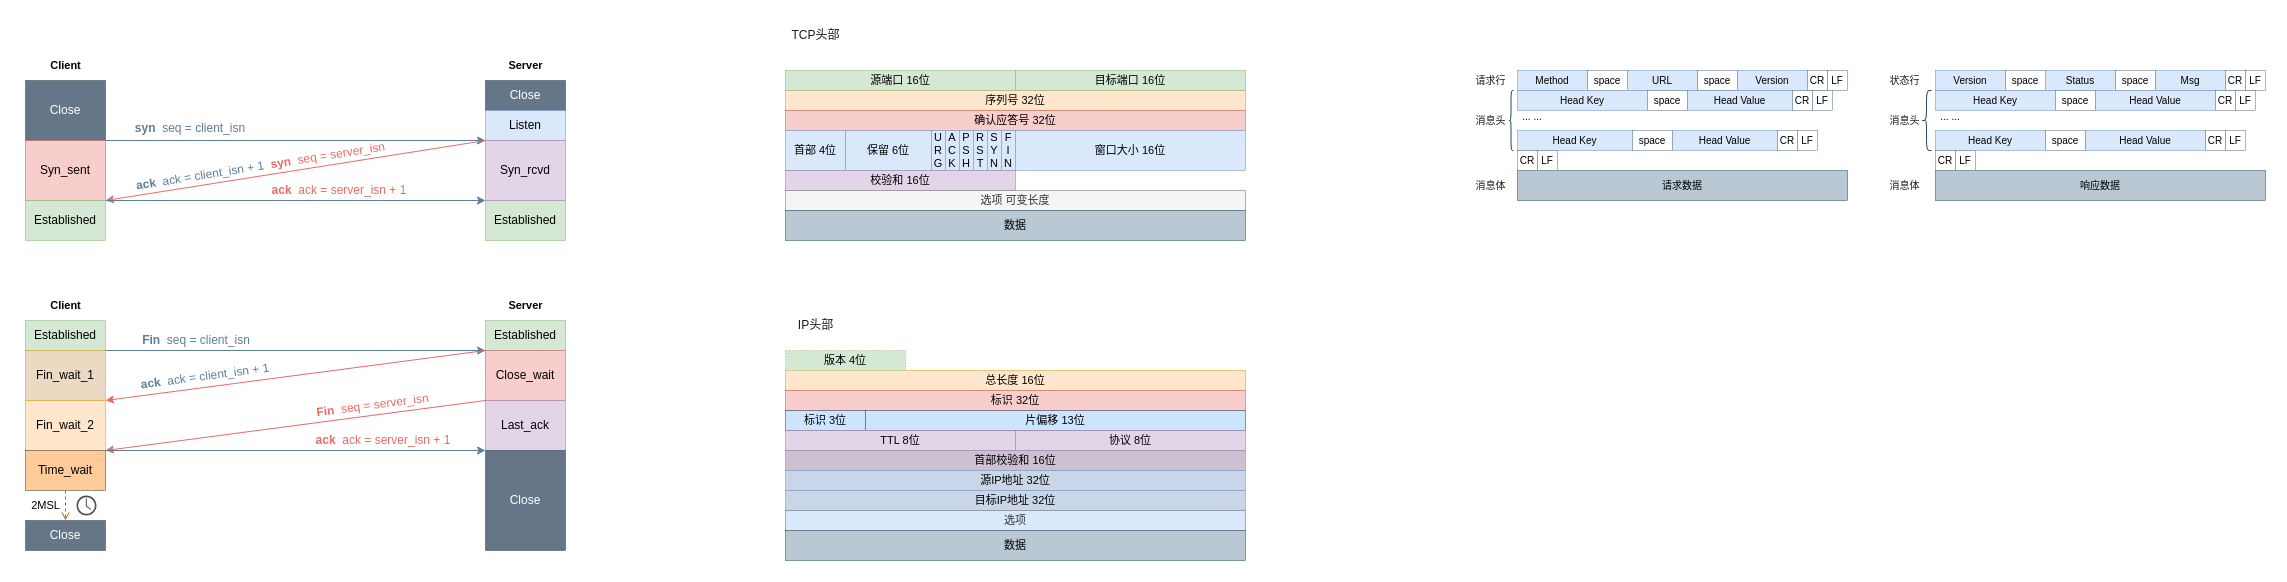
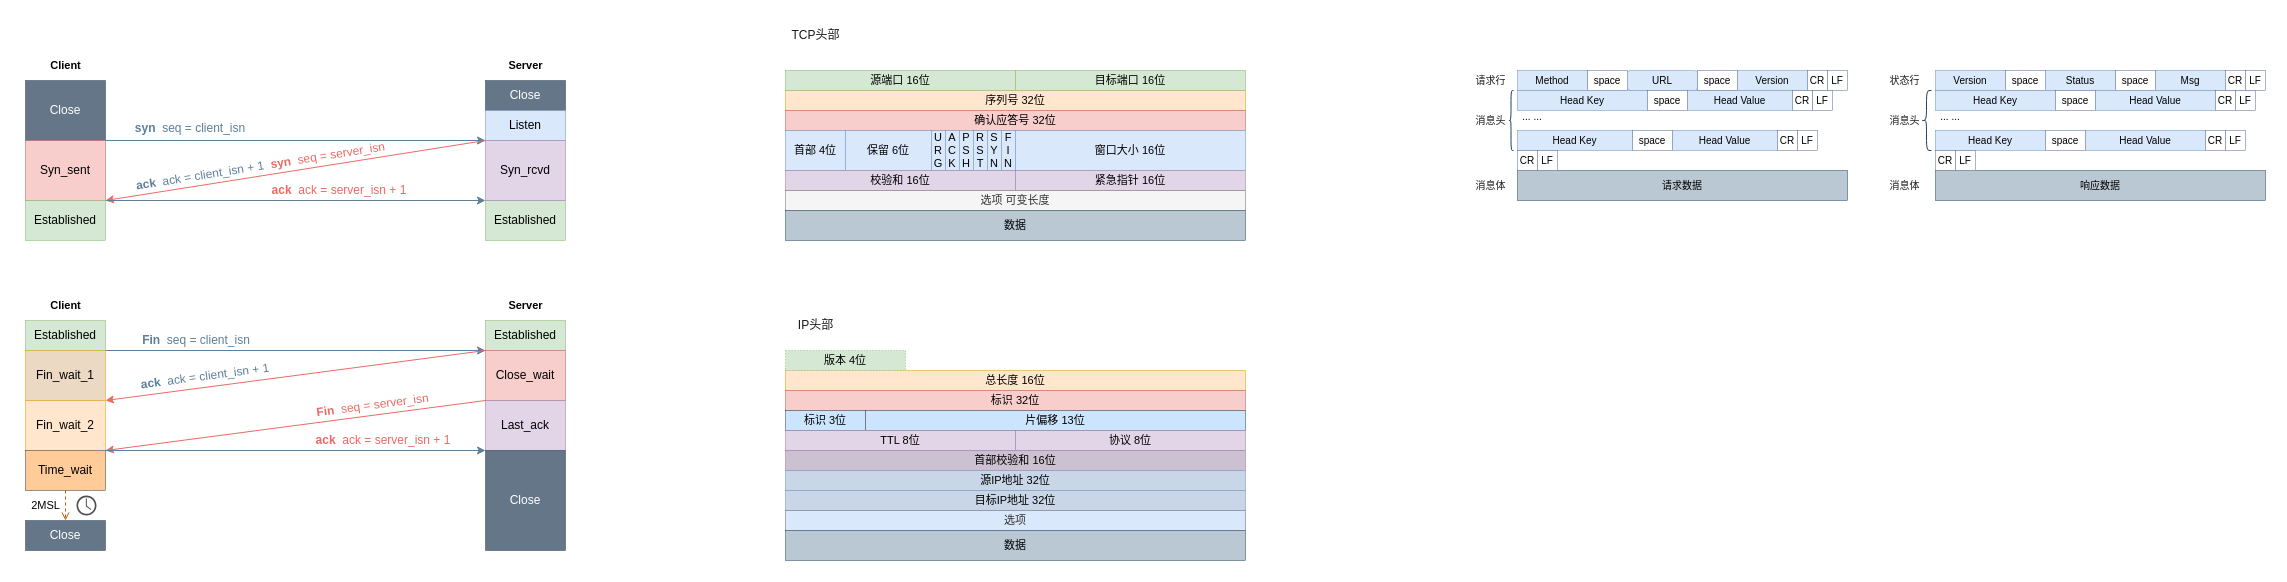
(1663, 81) -> (1663, 81)
none -> (1131, 181)
